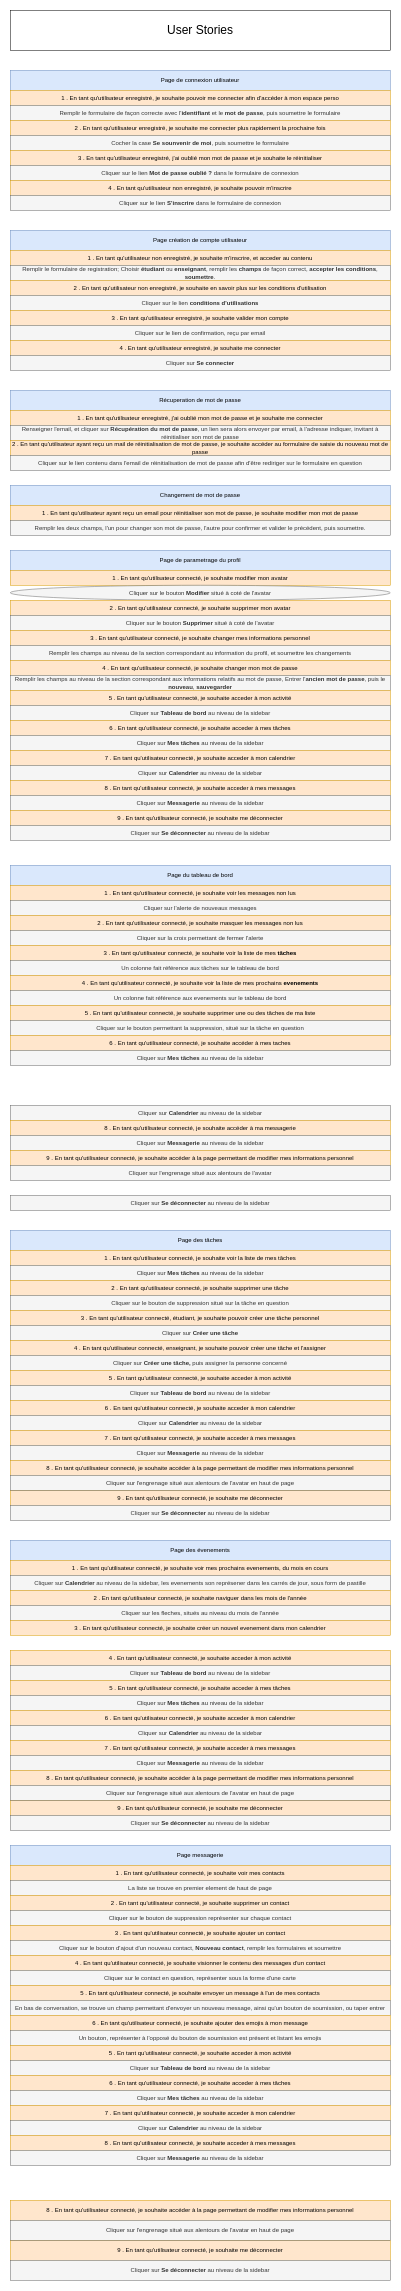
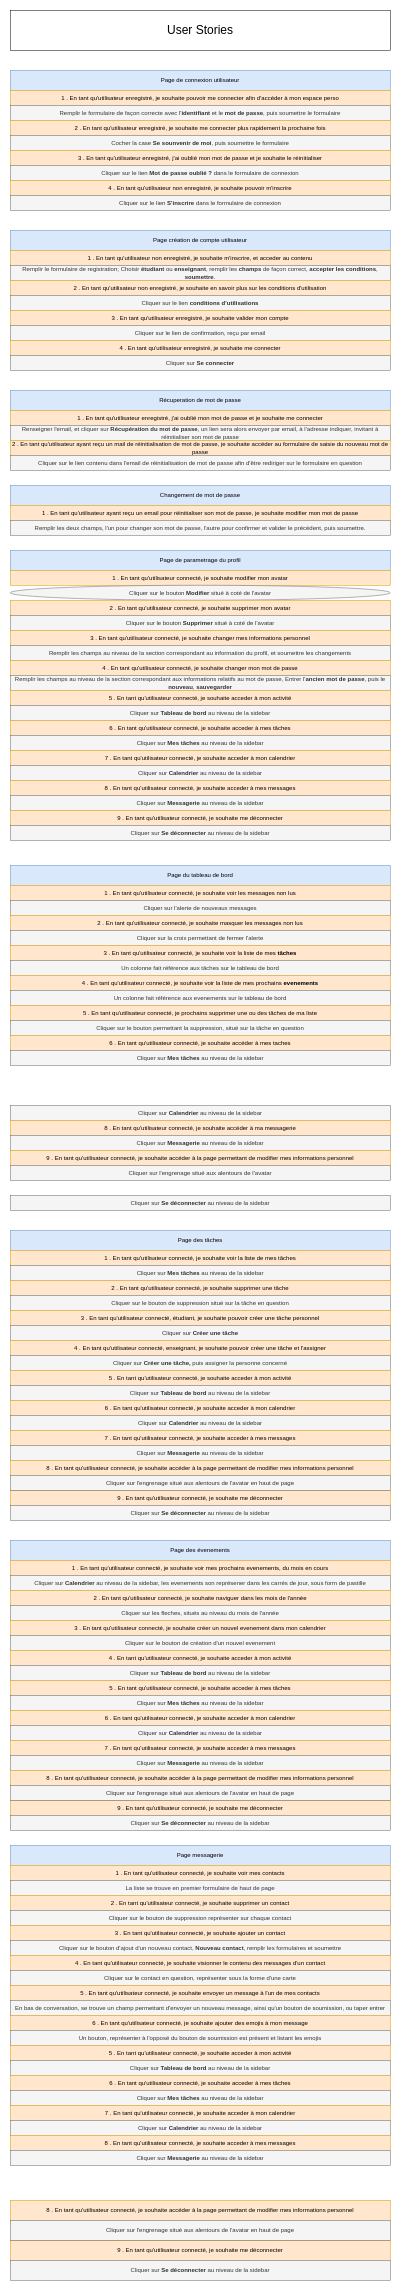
(200, 1013) -> (200, 1013)
none -> (200, 1643)
(200, 1888) -> (200, 1888)
